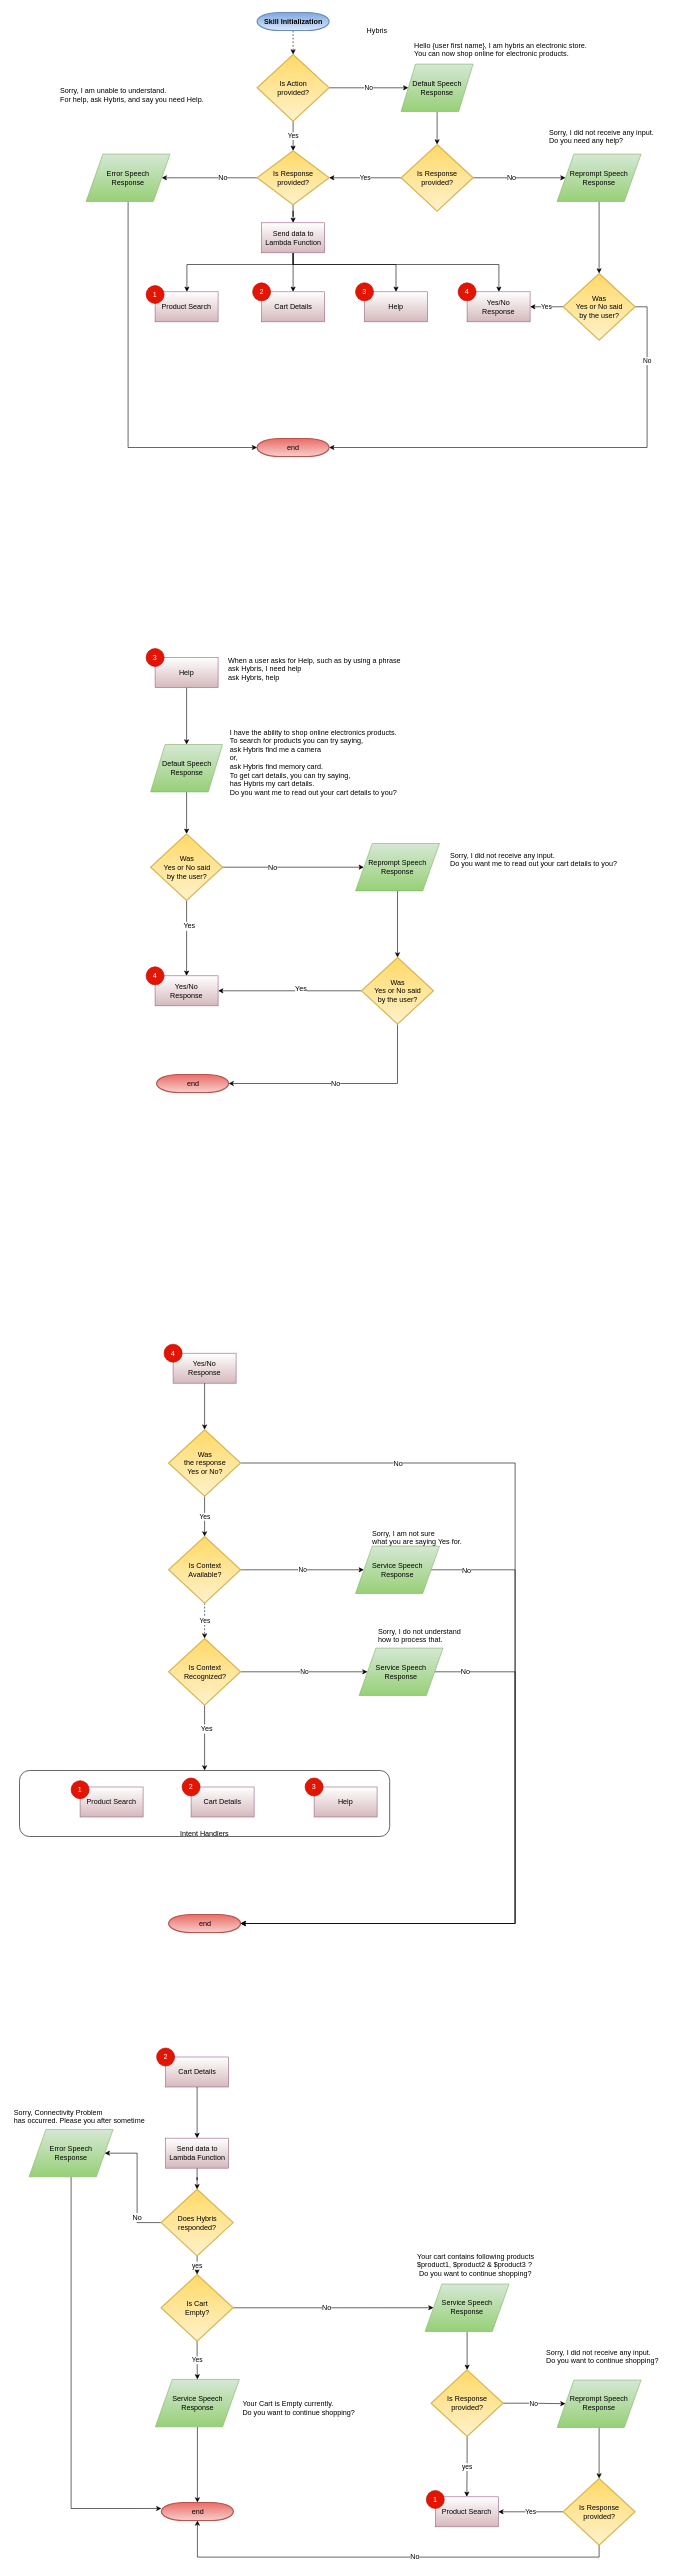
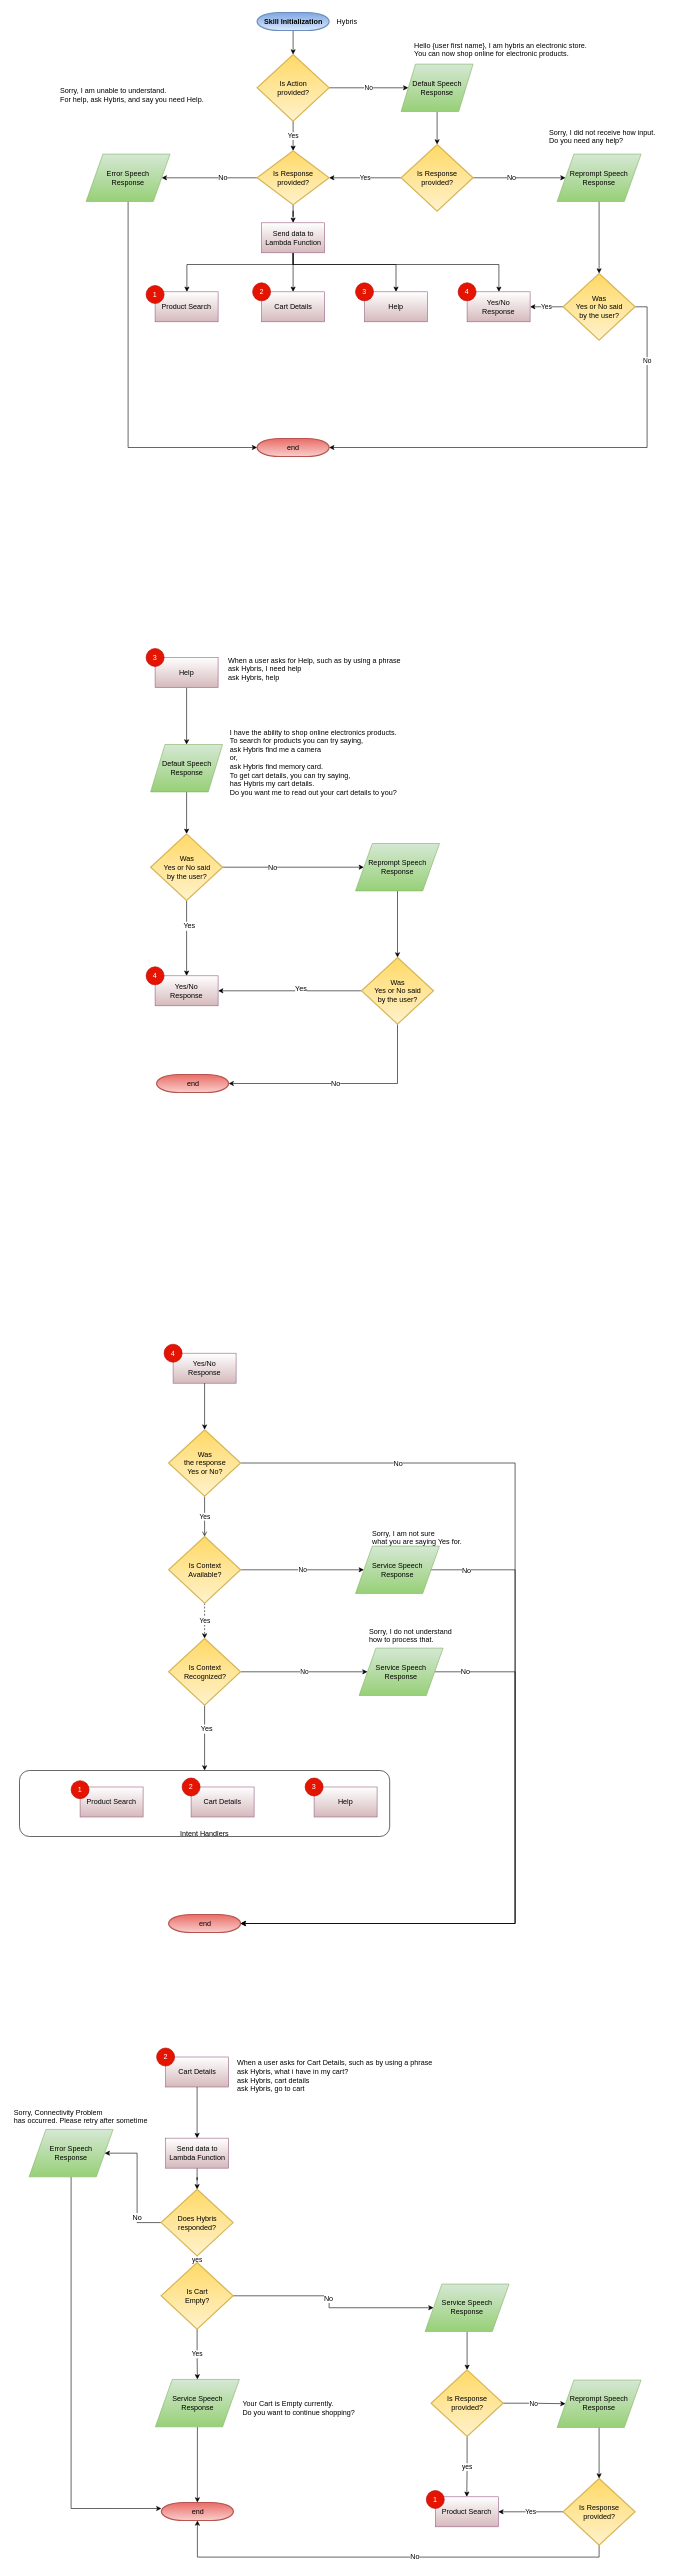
(377, 30) -> (347, 21)
(293, 39) -> (293, 39)
(610, 137) -> (610, 137)
(539, 858) -> none
(205, 1531) -> (205, 1532)
(422, 1635) -> (413, 1635)
none -> (338, 2075)
(85, 2117) -> (89, 2117)
(479, 2262) -> none
(197, 2308) -> (197, 2296)
(605, 2355) -> none
